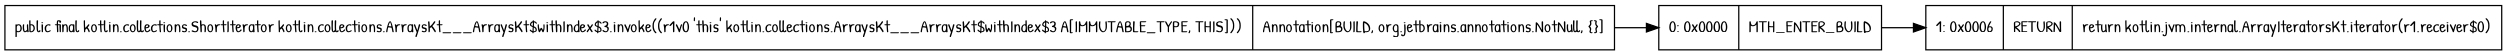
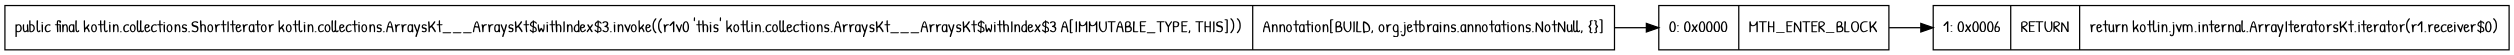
(1810, 27) -> (1814, 27)
